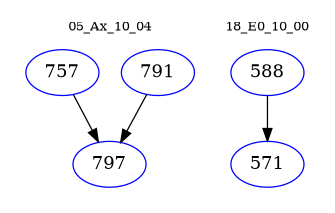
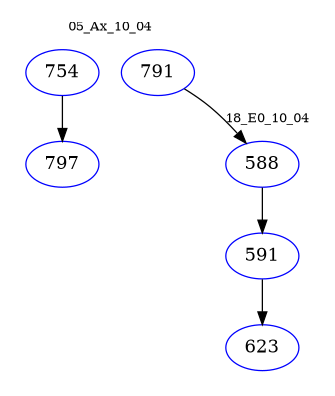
(267, 27) -> (267, 119)
(62, 73) -> (62, 73)
(137, 113) -> (224, 119)
(267, 164) -> (262, 256)
none -> (262, 348)
